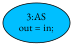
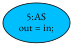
(37, 23) -> (37, 23)
